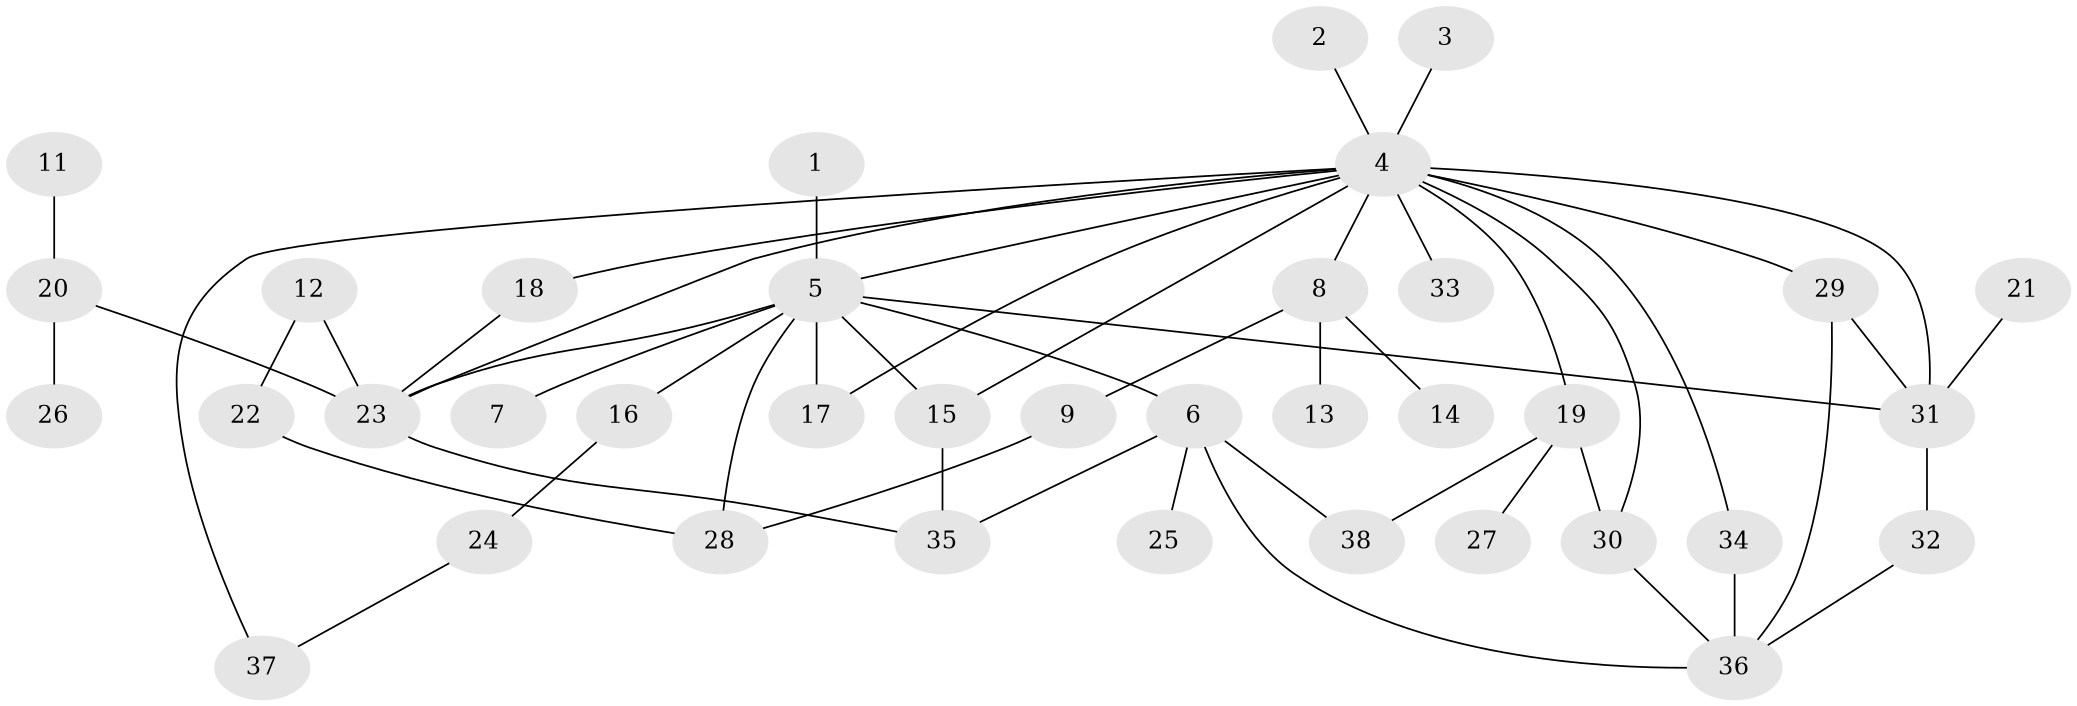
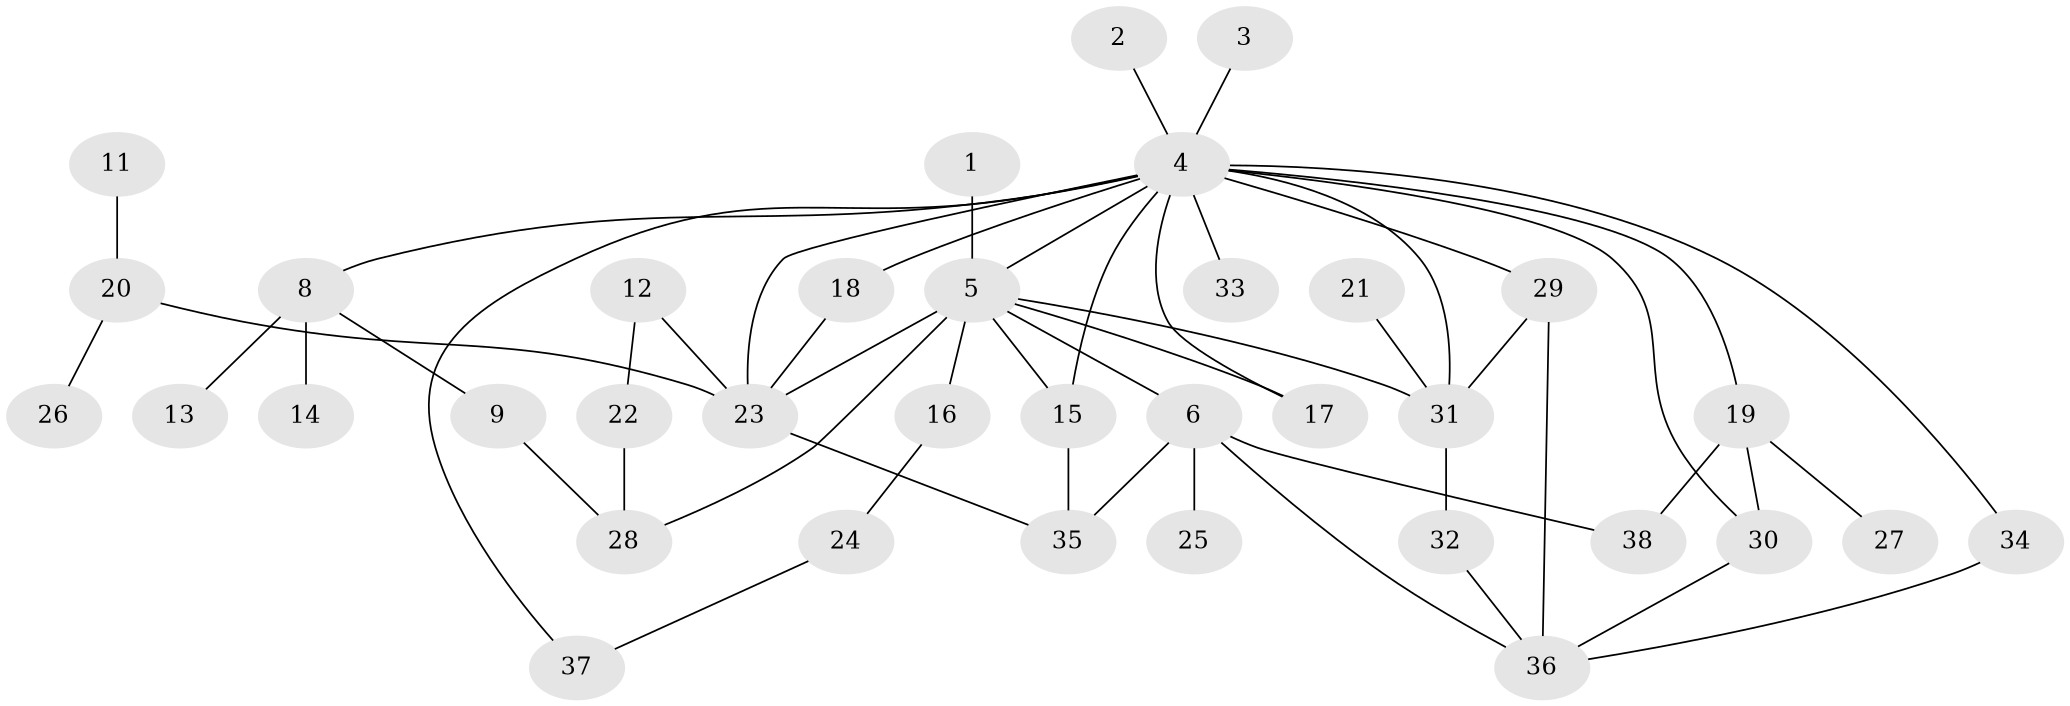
(498, 416) -> none
